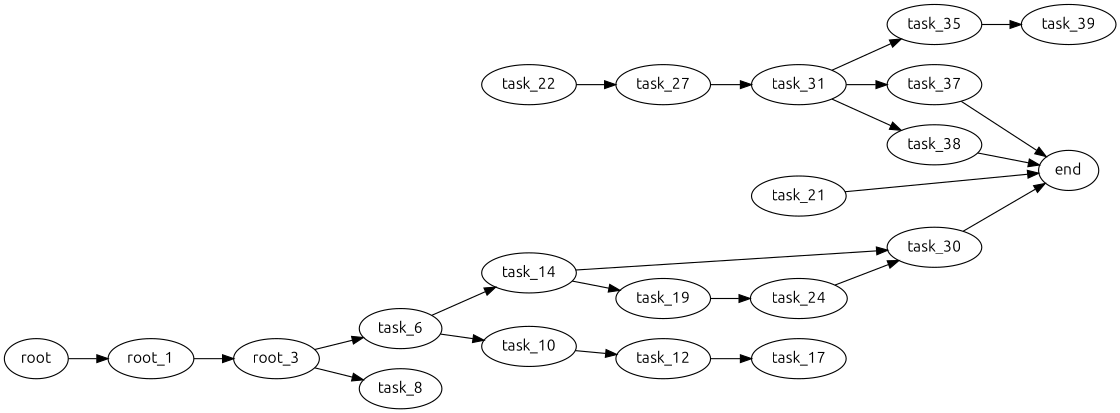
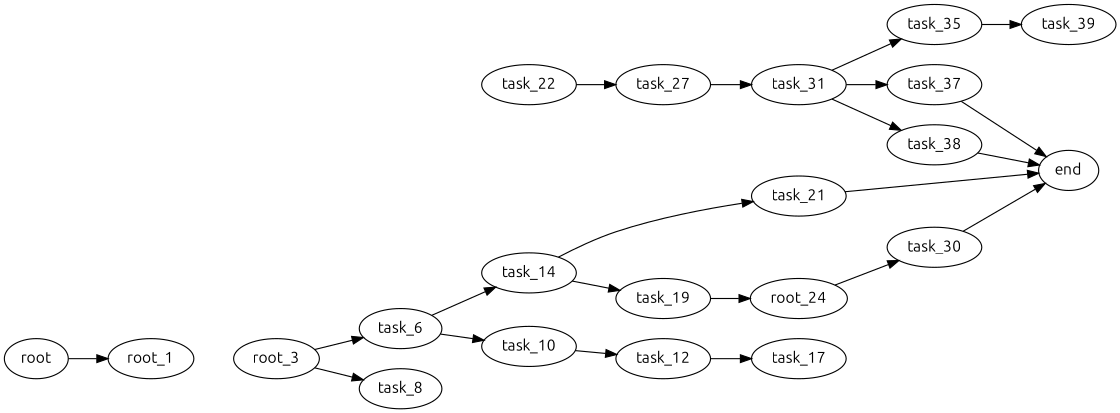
(726, 260) -> (648, 222)
(799, 299) -> (799, 299)
(208, 359) -> none
